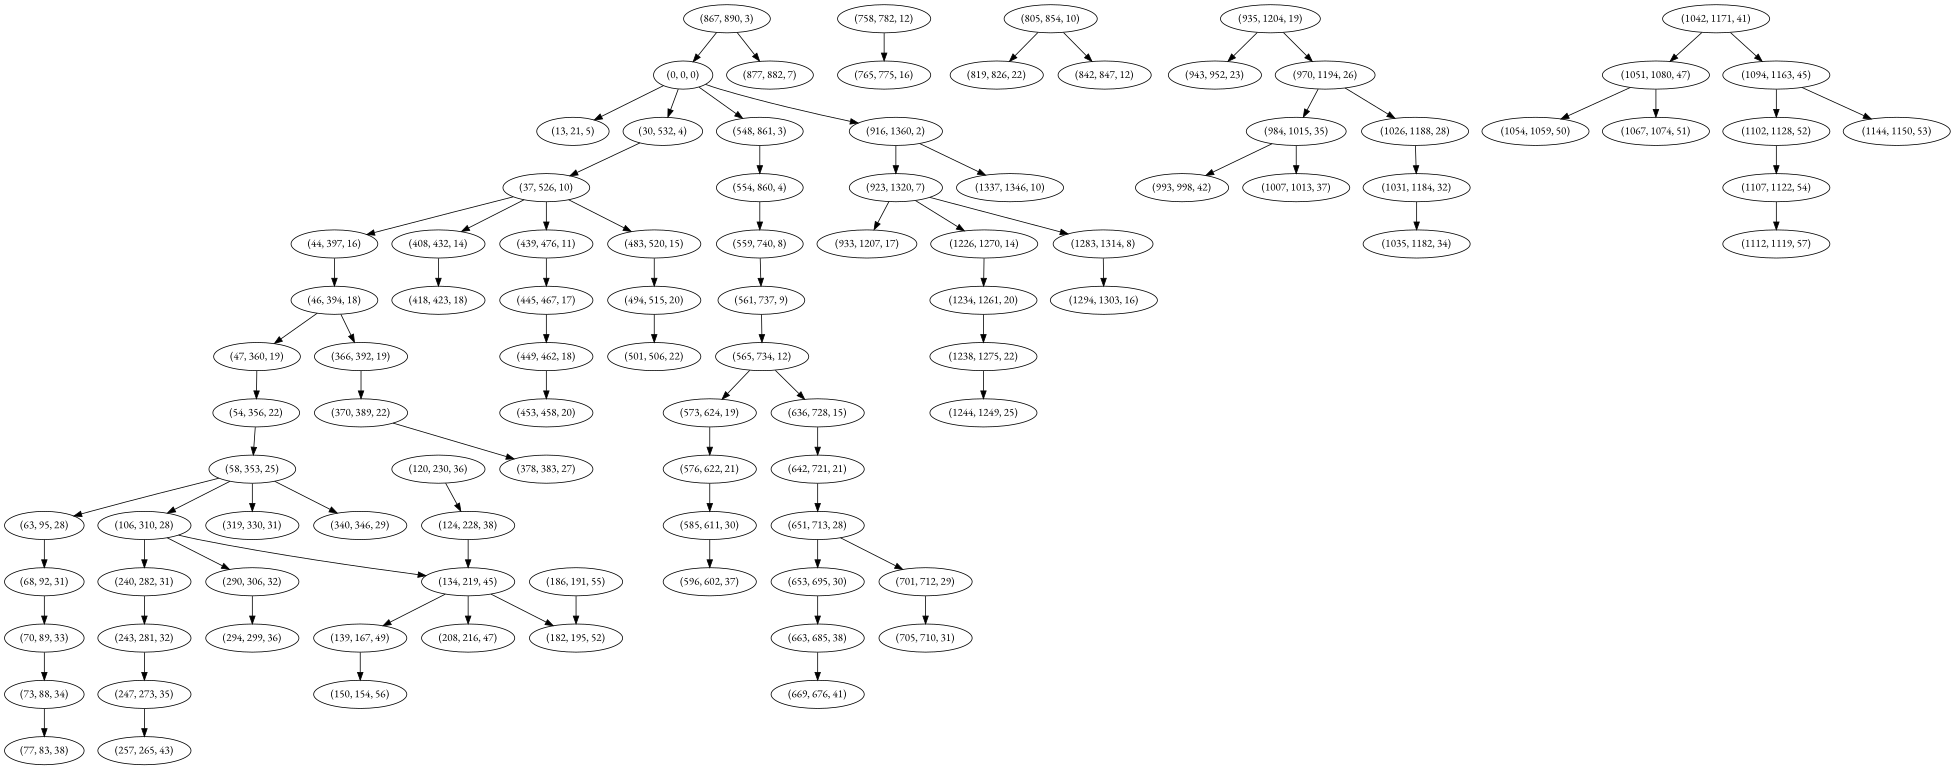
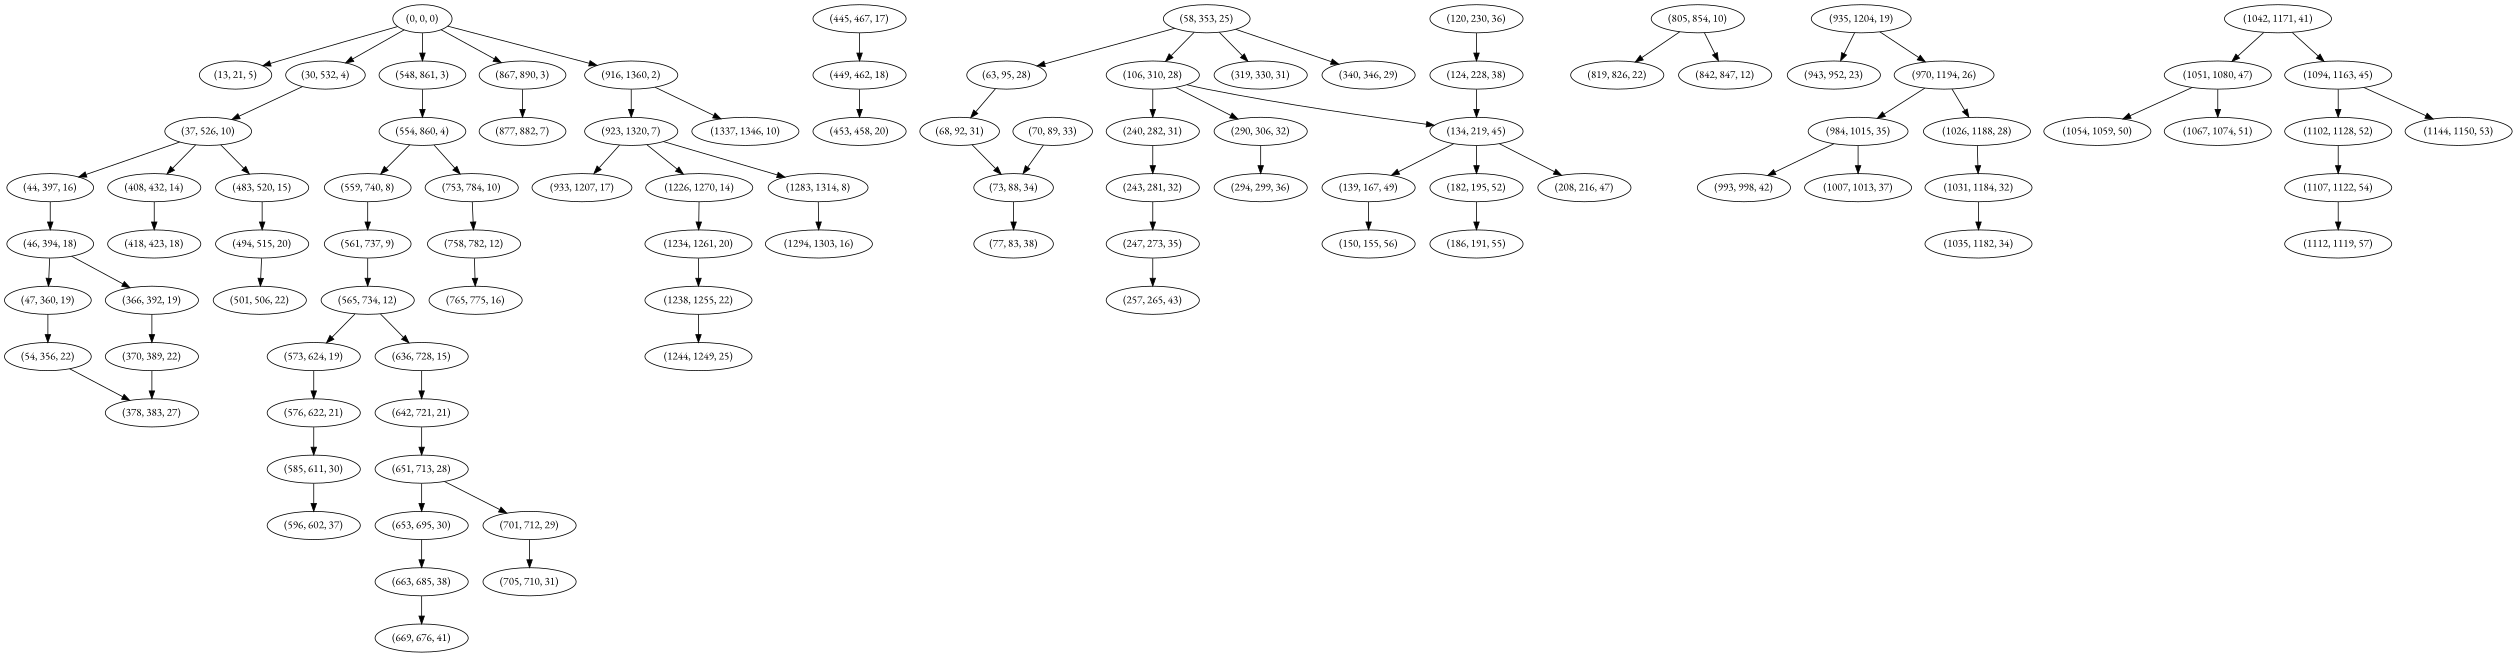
(707, 44) -> (468, 44)
none -> (472, 188)
(546, 244) -> none
(983, 357) -> (698, 300)
(255, 437) -> (96, 383)
(44, 606) -> (984, 157)
(576, 606) -> (1476, 212)
(360, 694) -> (1369, 244)
